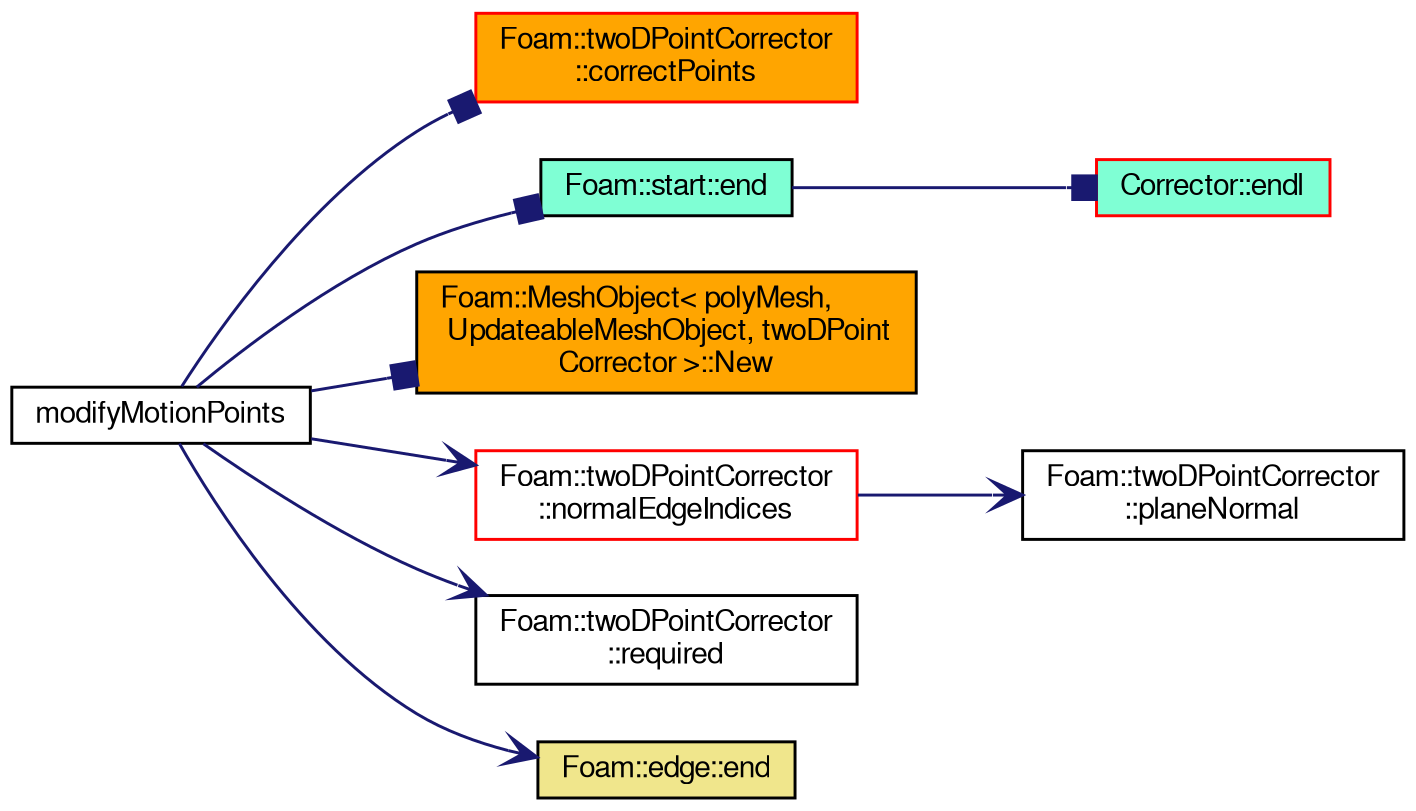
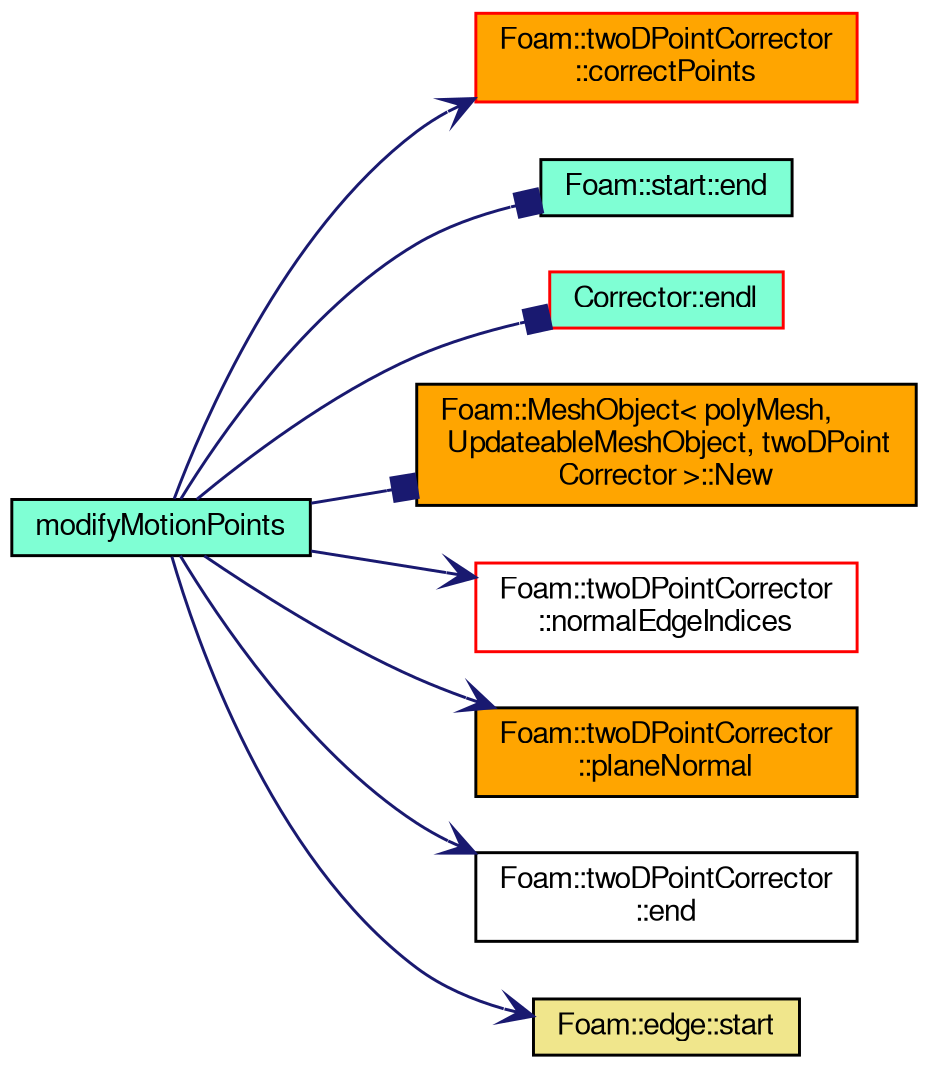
(929, 188) -> (348, 392)
(299, 234) -> (282, 284)
(161, 415) -> (161, 528)
(925, 495) -> (331, 635)
(1213, 495) -> (666, 752)
(666, 640) -> (666, 897)
(666, 770) -> (666, 1027)
